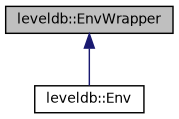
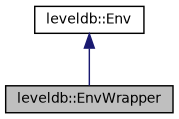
(89, 67) -> (89, 67)
